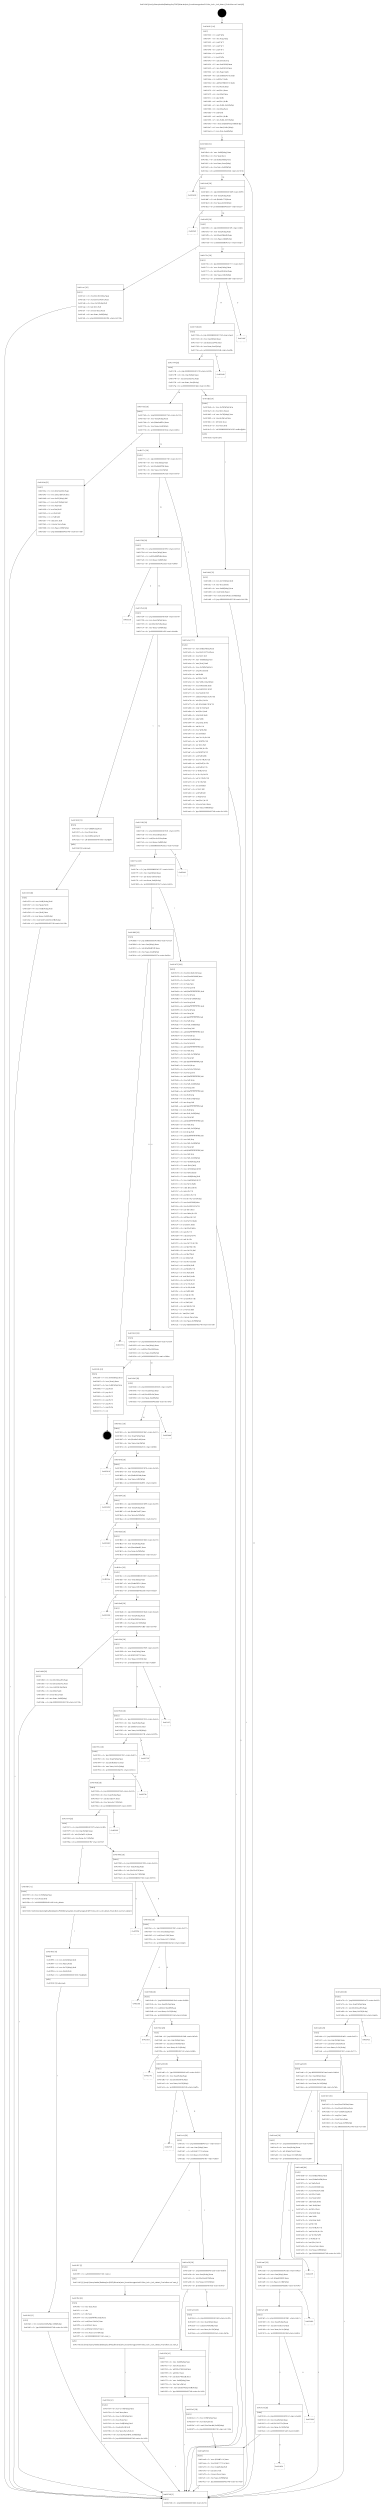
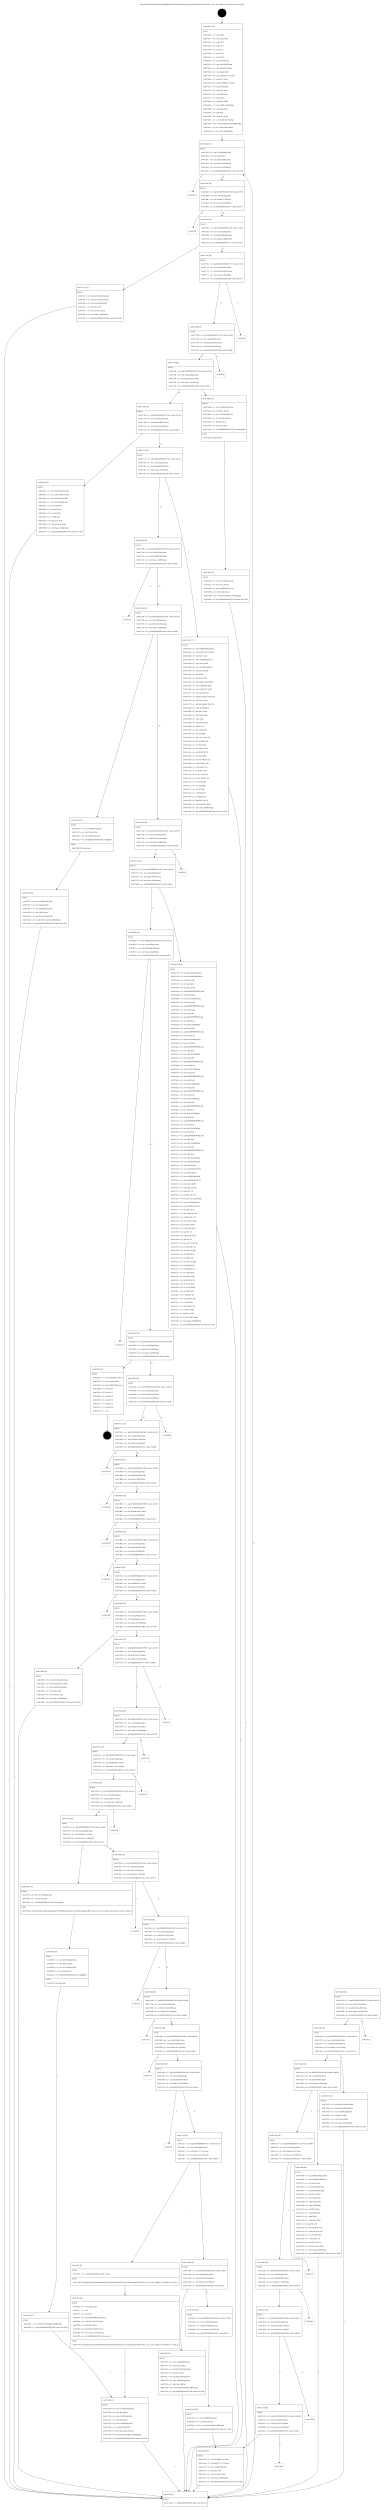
(88, 2424) -> (84, 2361)
